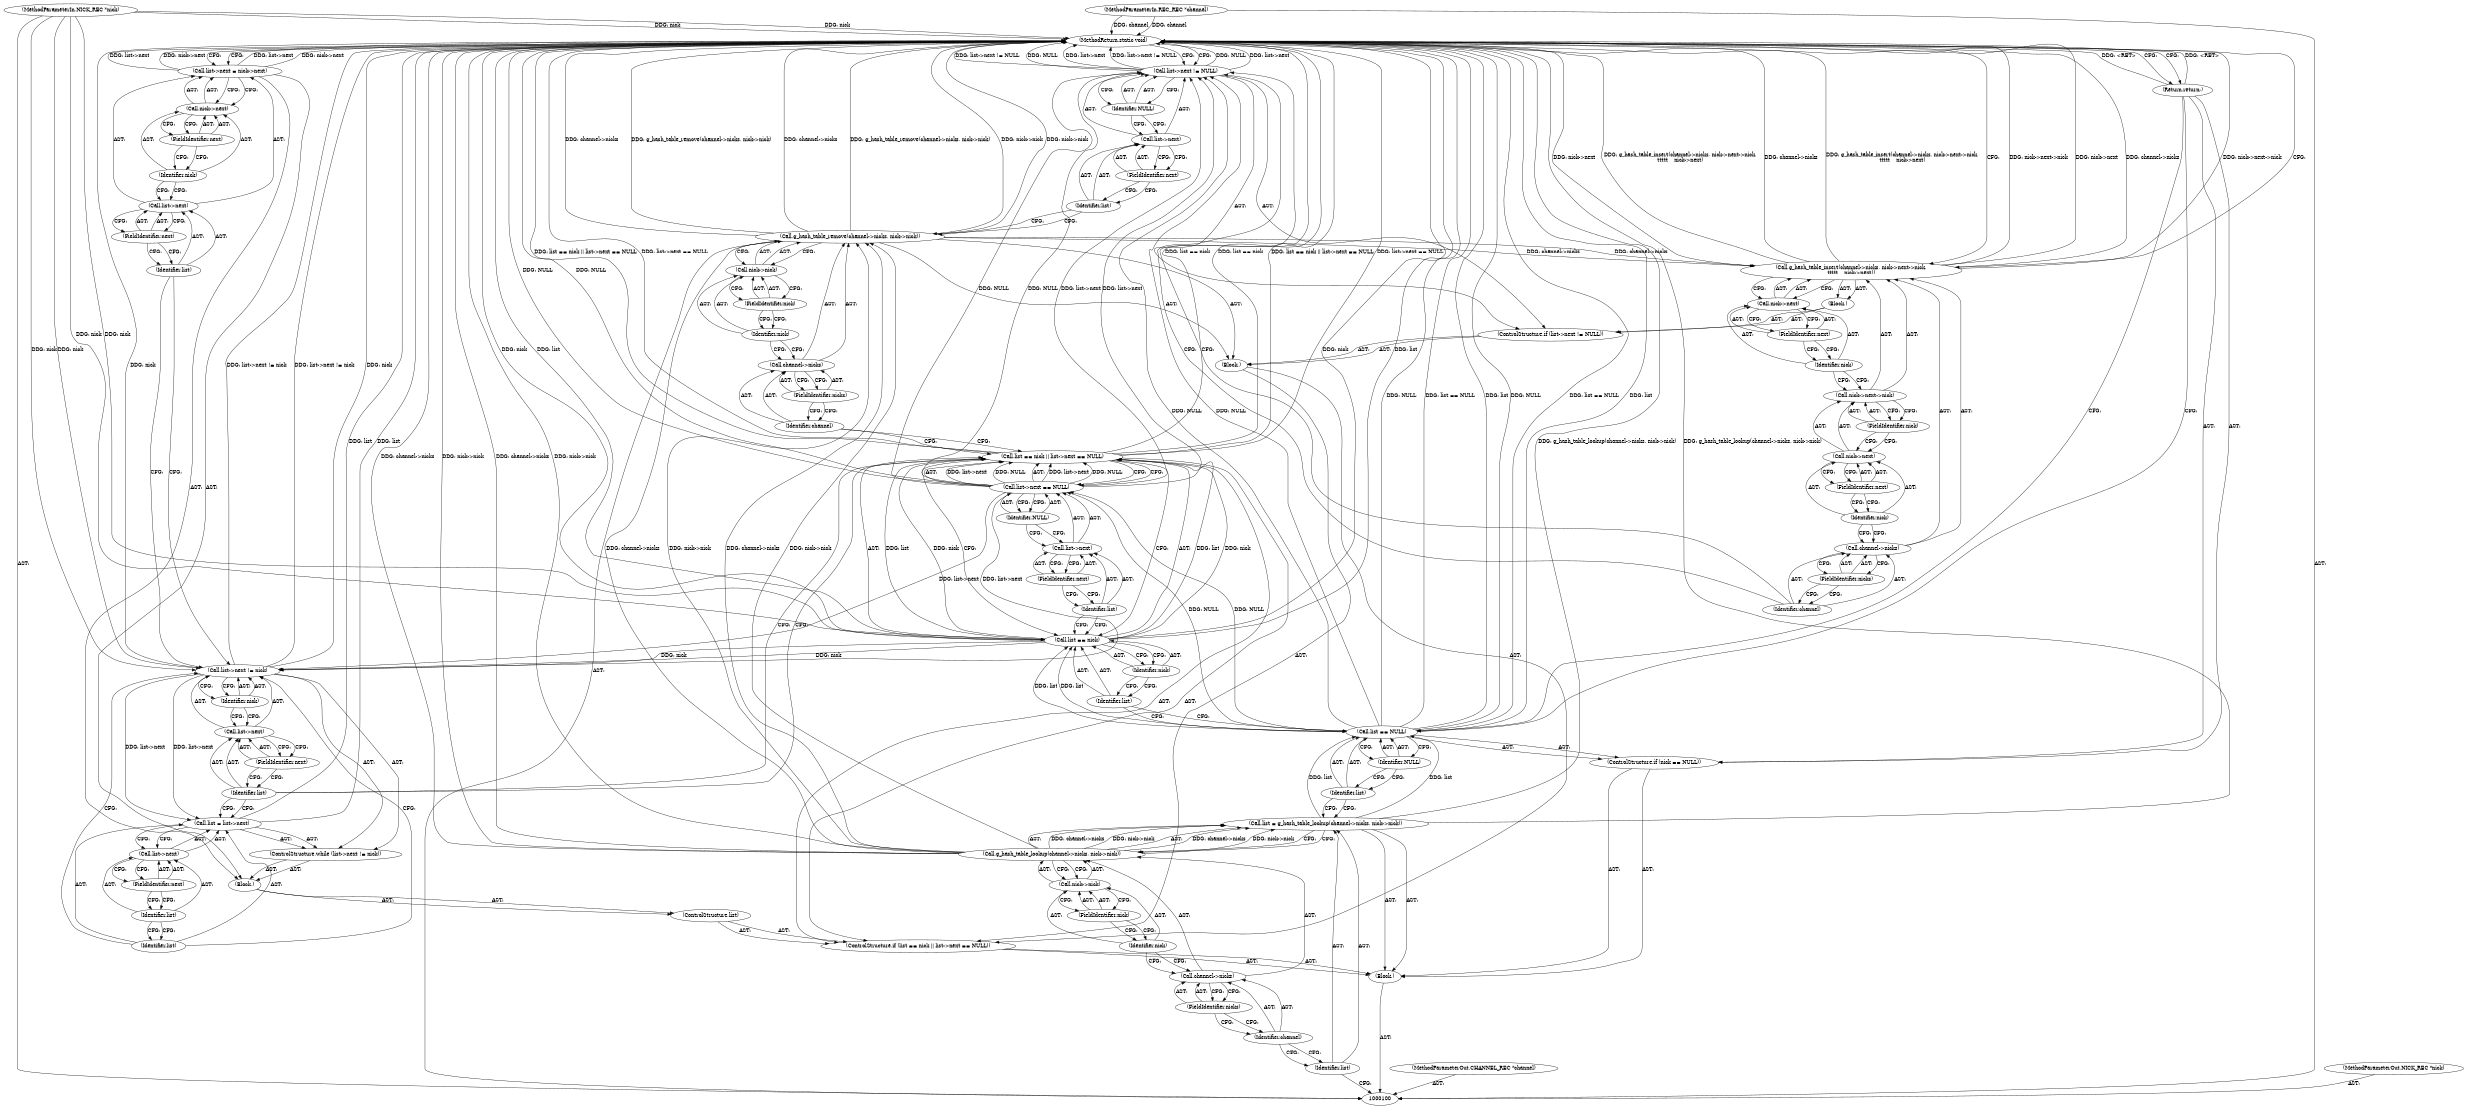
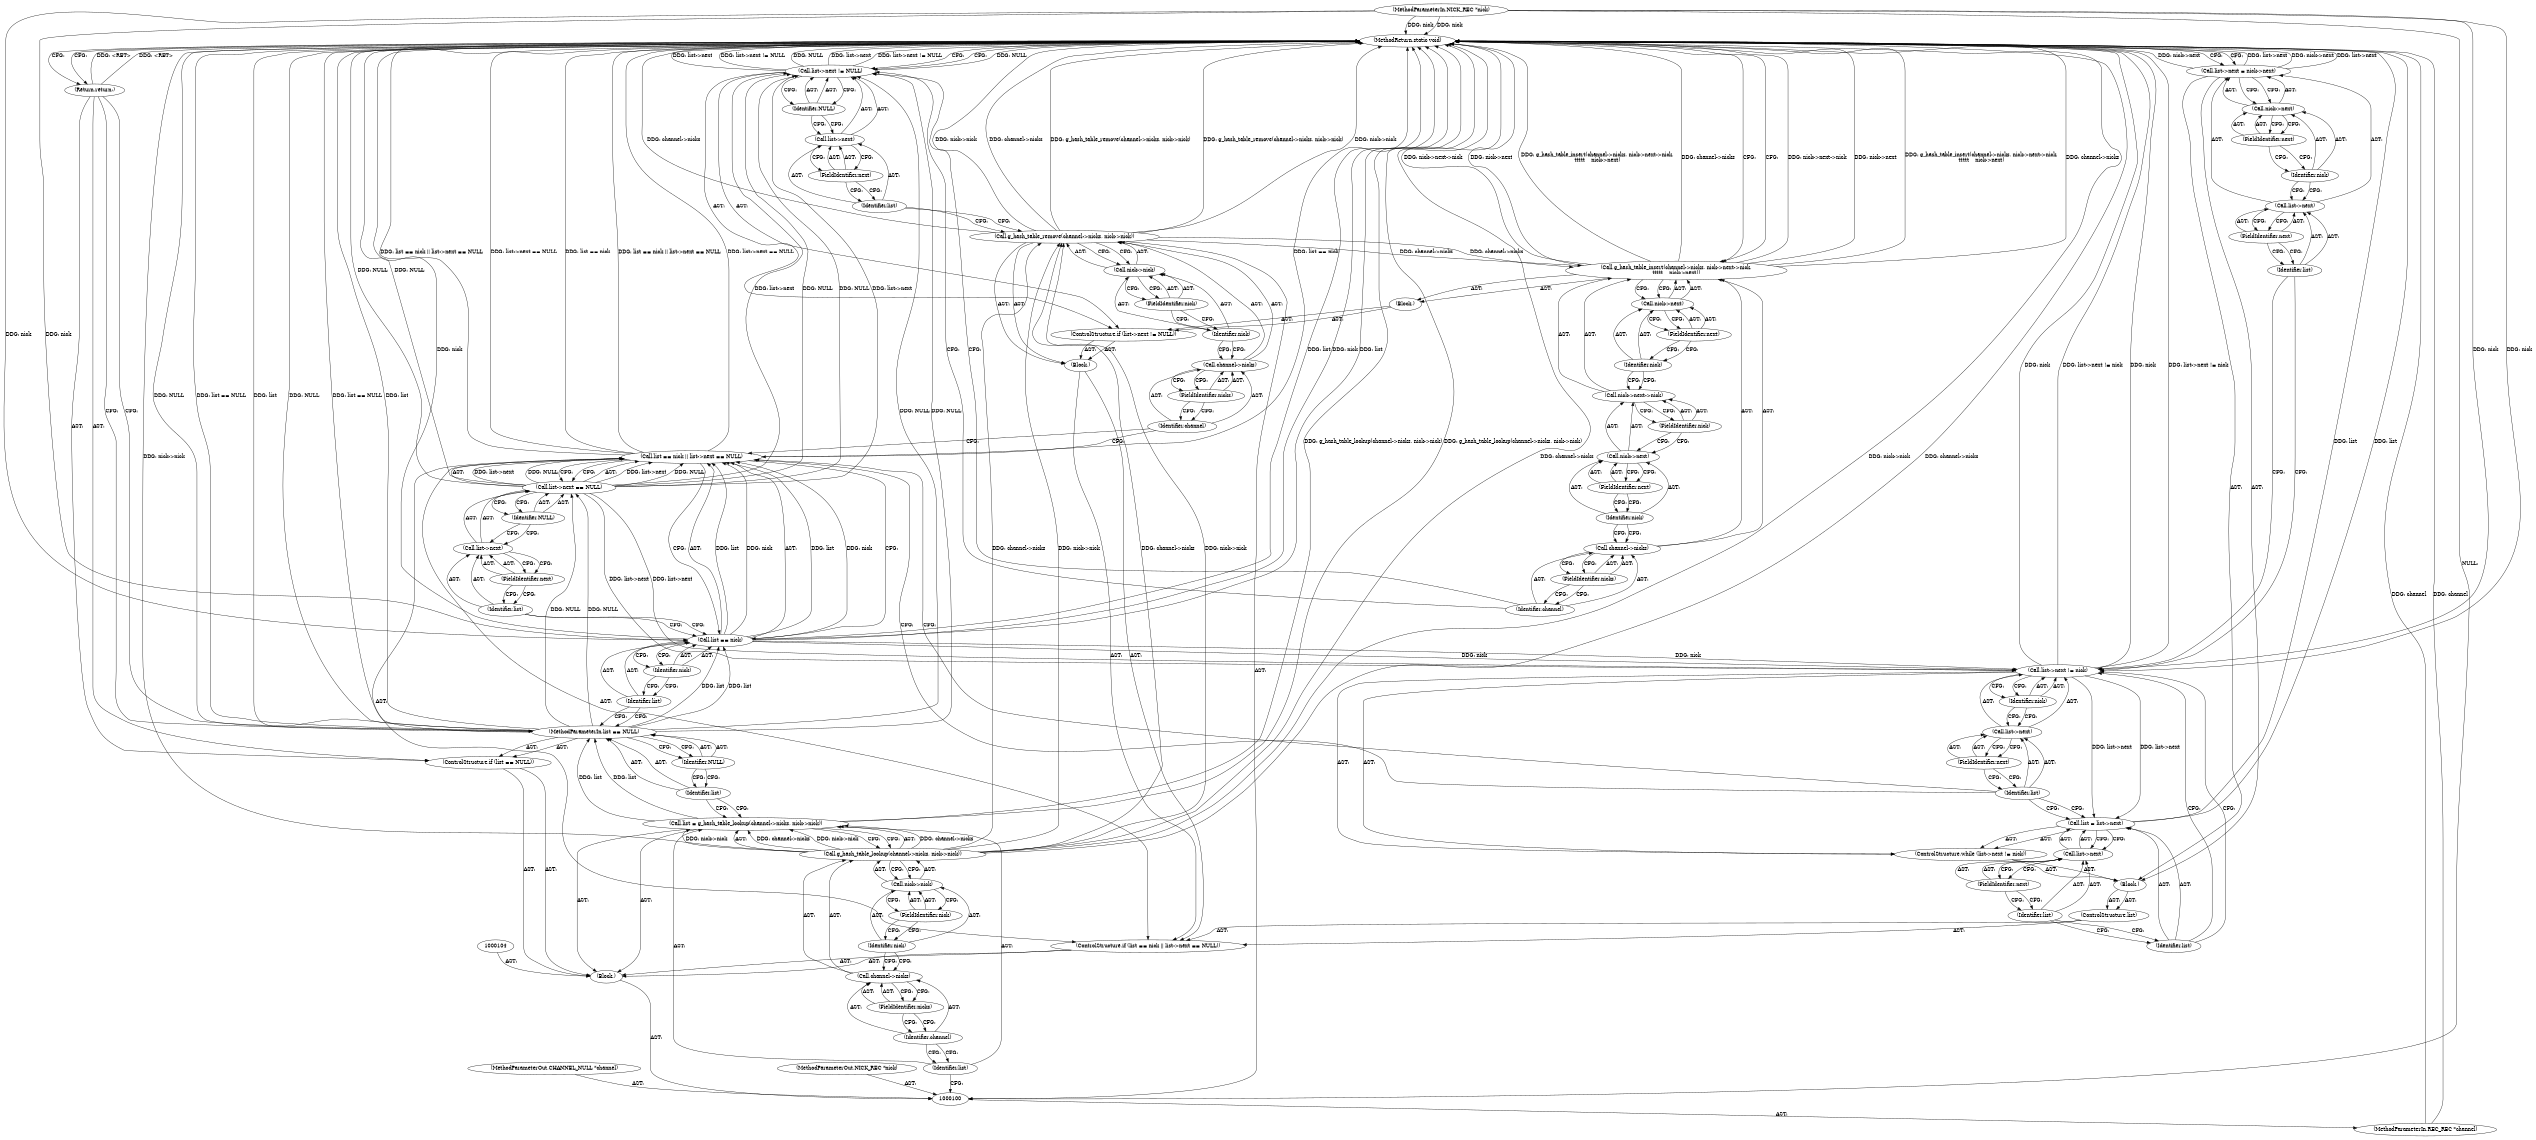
(2314, 467) -> (1661, 1114)
(24, 564) -> (2471, 564)
(1382, 732) -> (594, 732)
(1654, 763) -> (488, 763)
none -> (496, 946)
(1474, 1068) -> (554, 1068)
